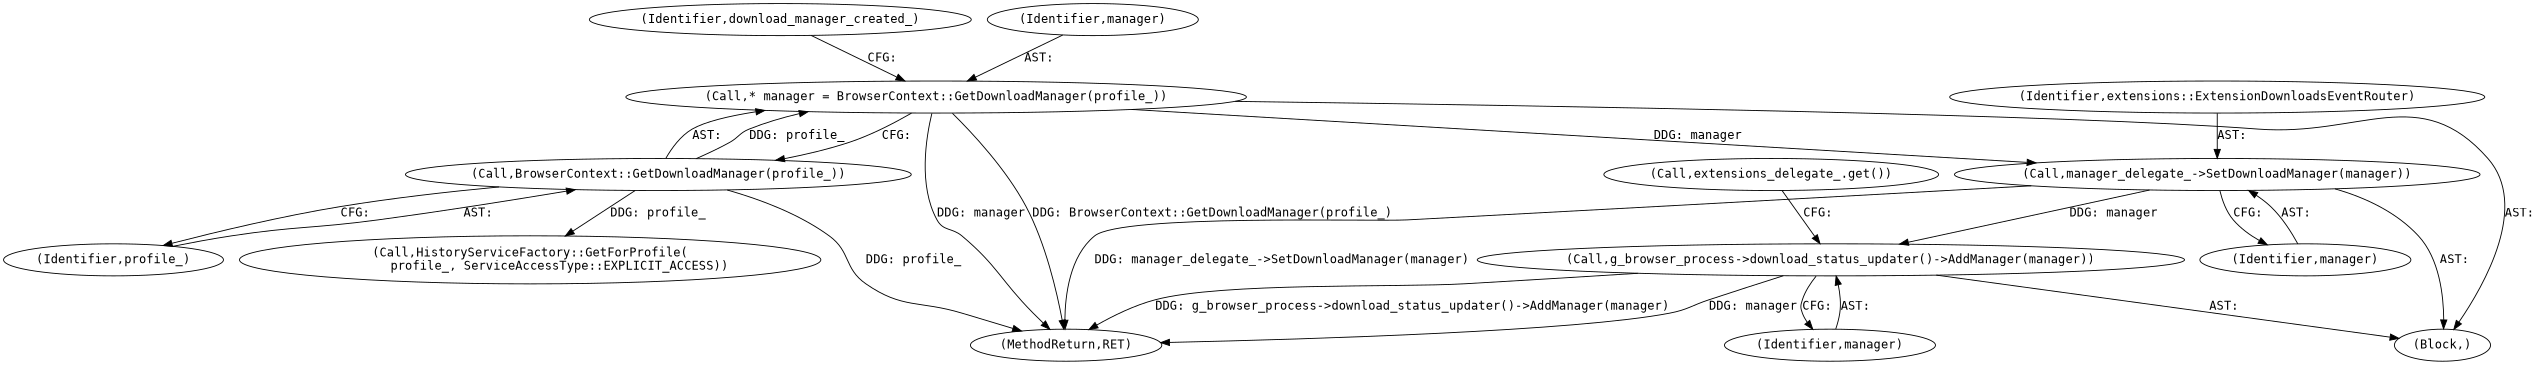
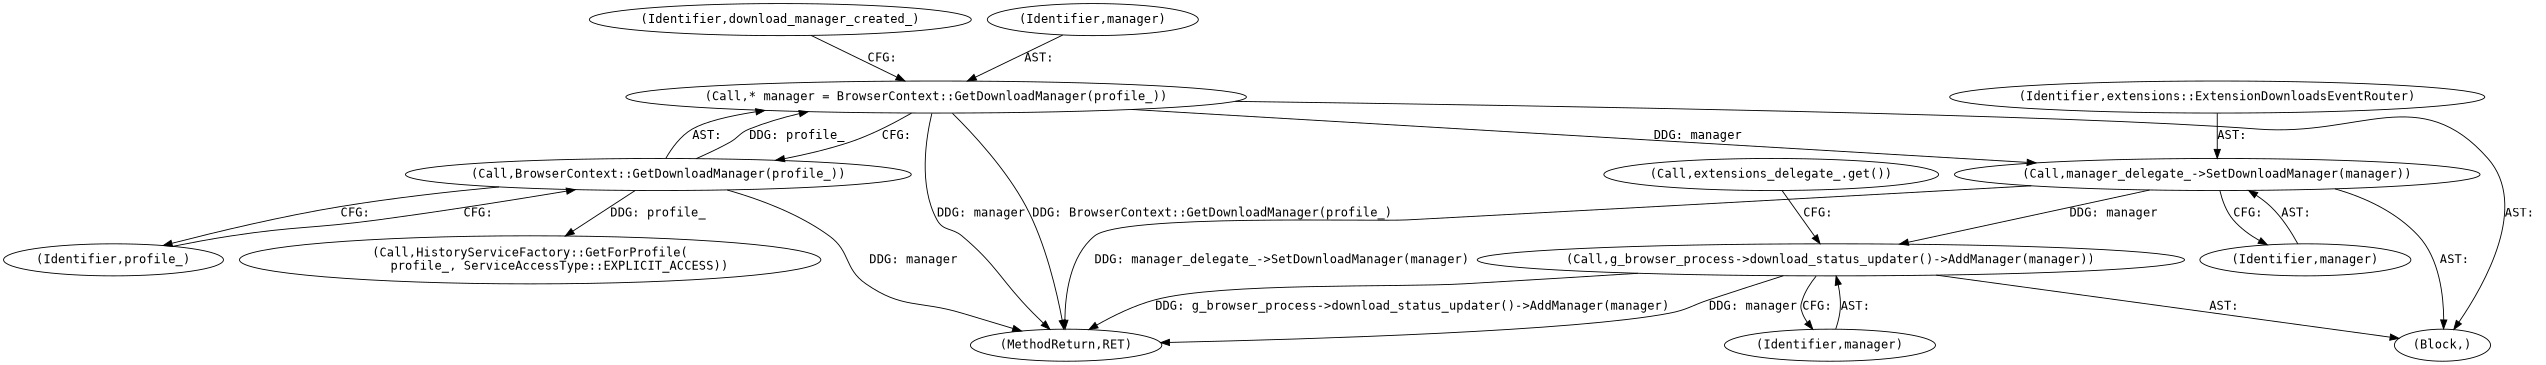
(482, 213) -> (482, 213)
(914, 260) -> (914, 260)
